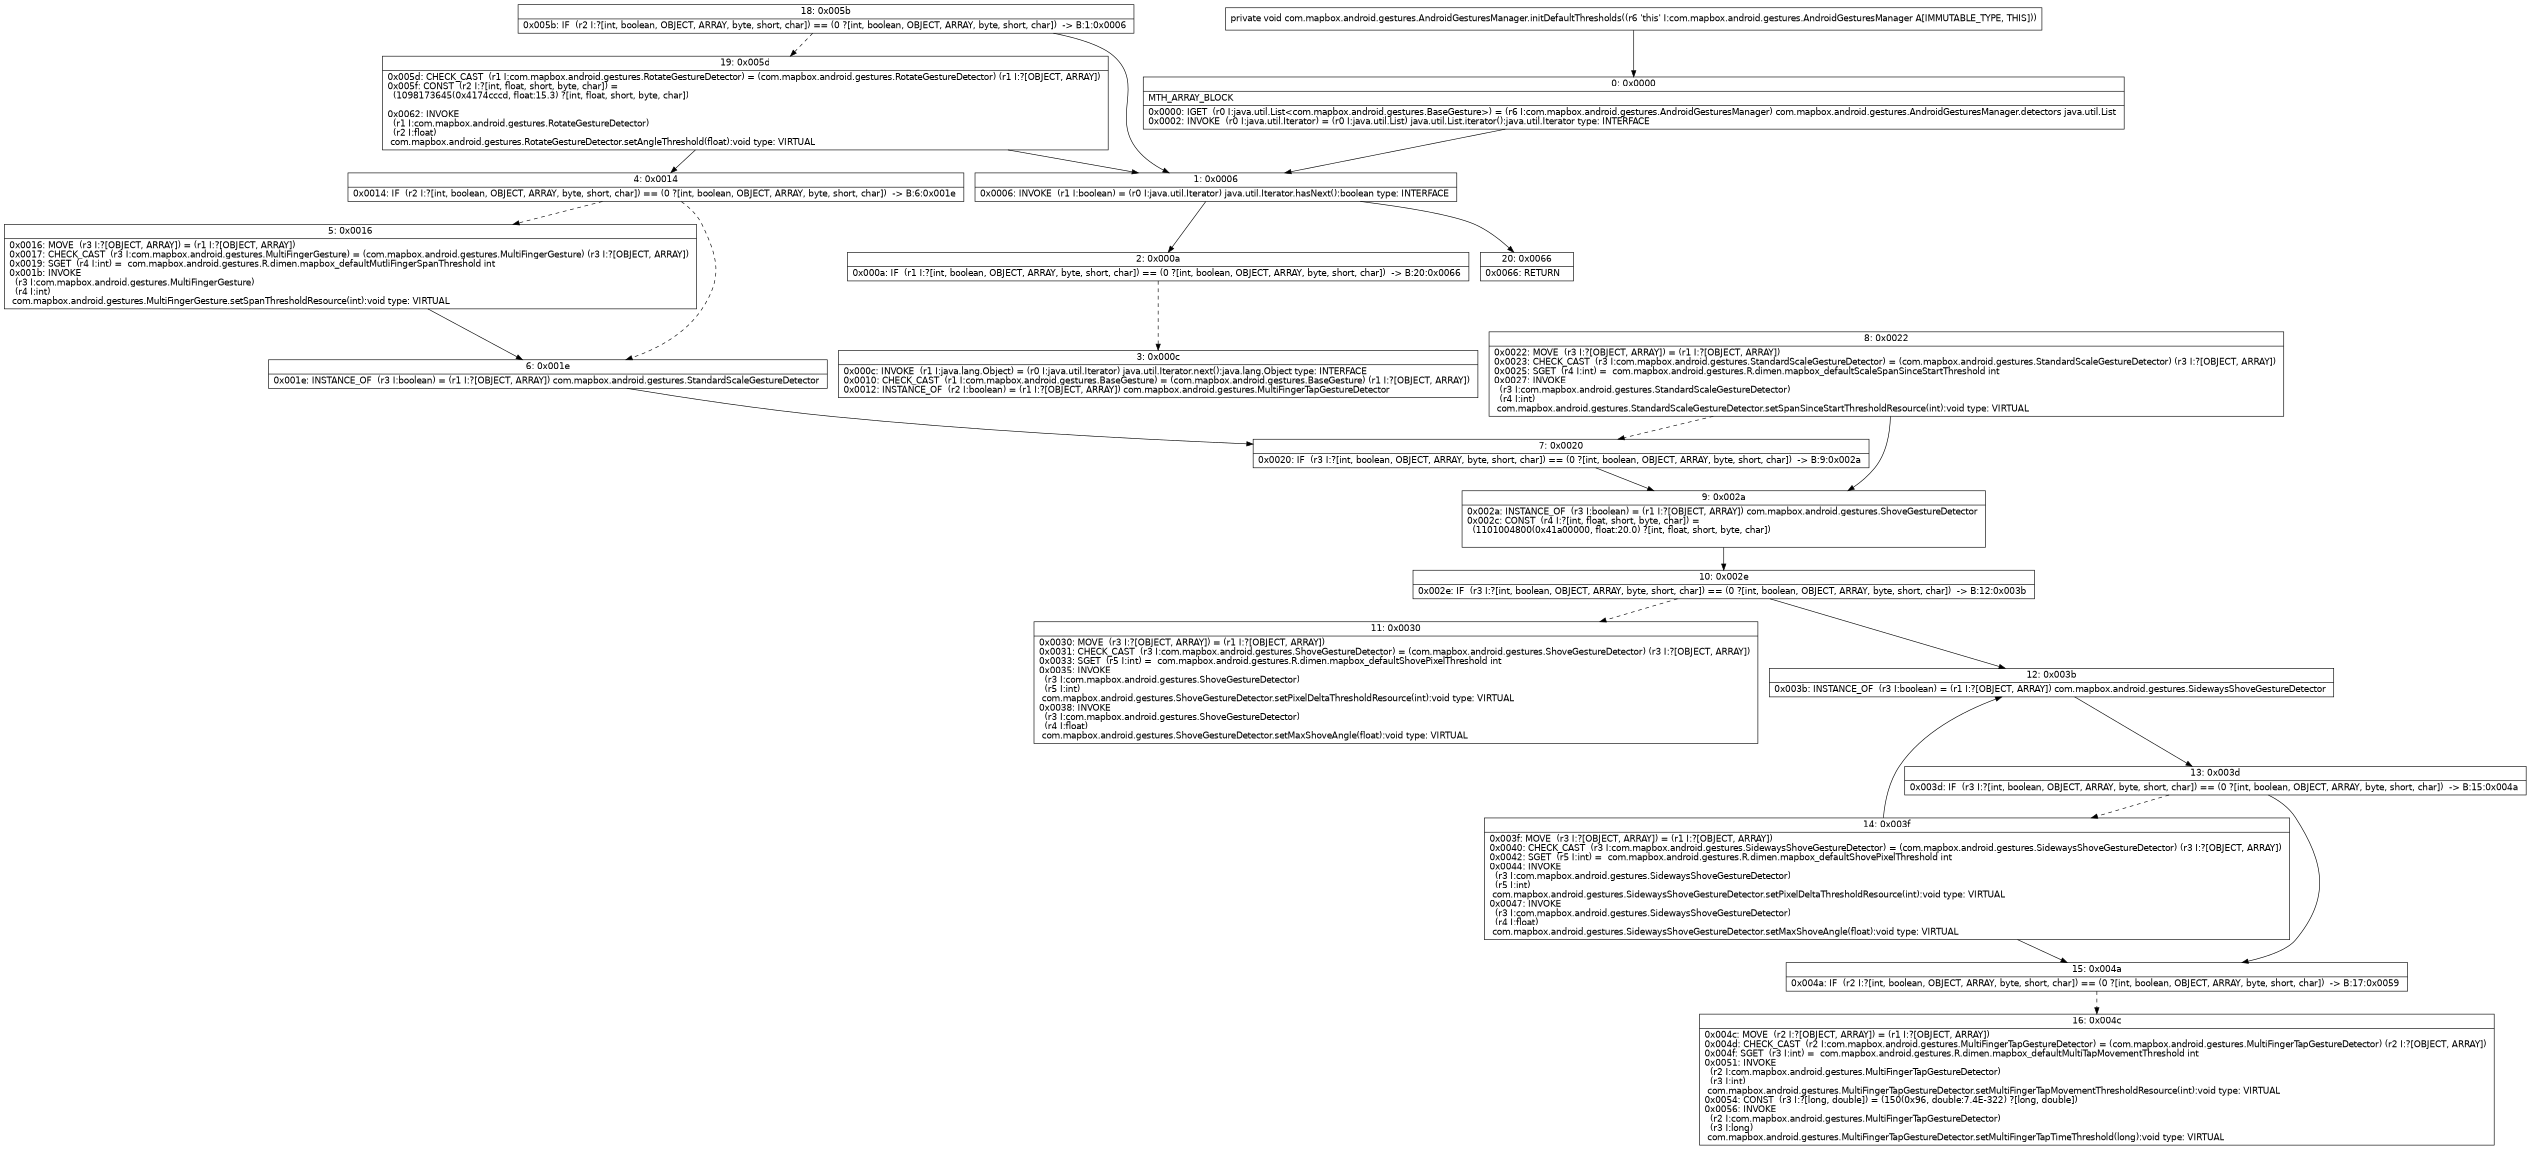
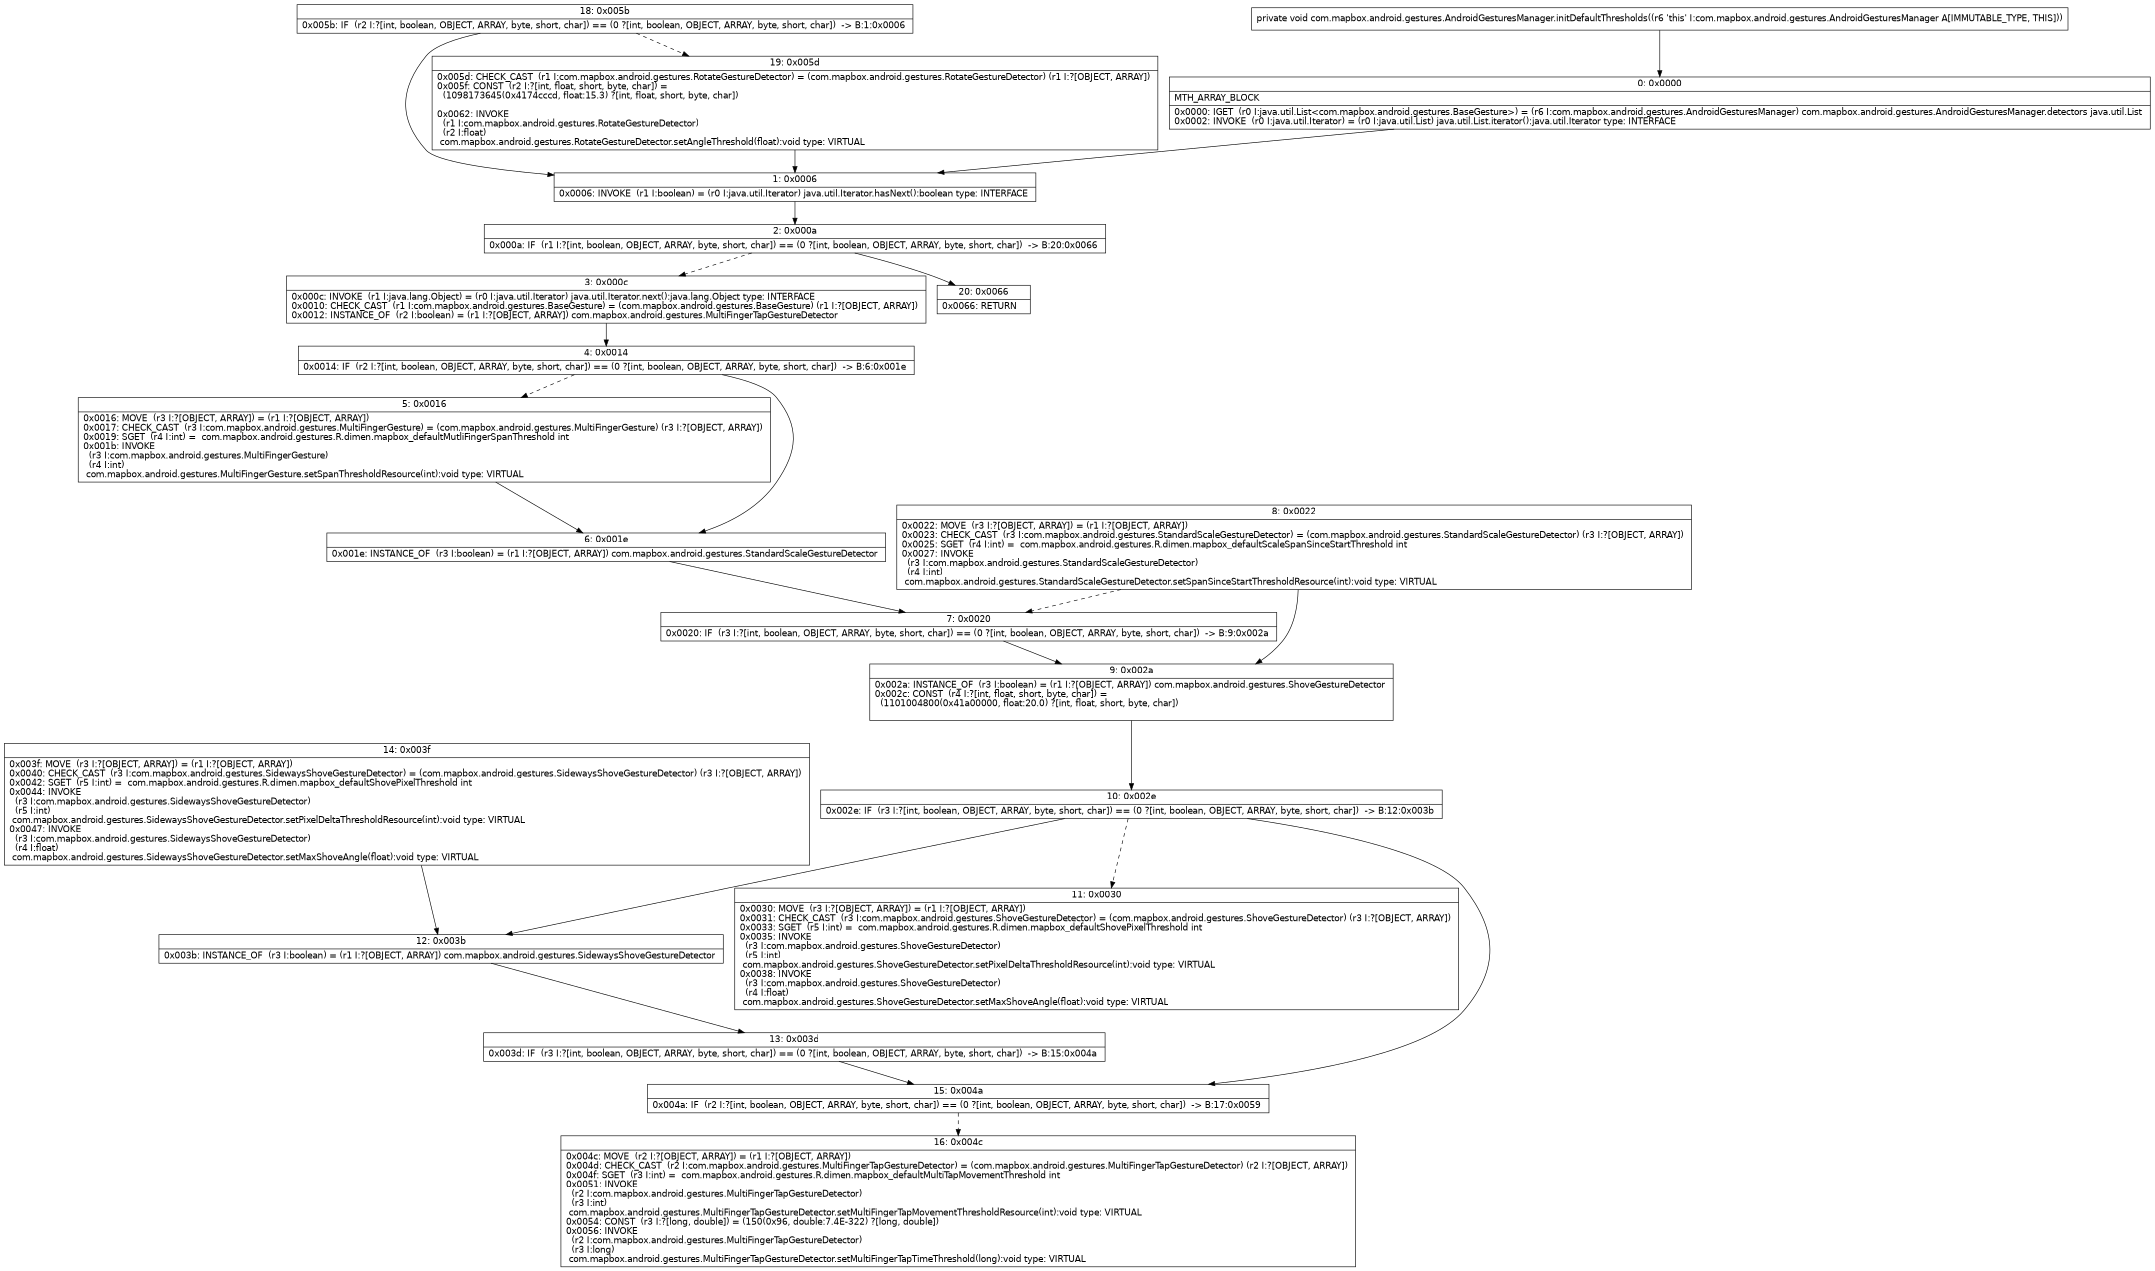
(685, 159) -> (606, 332)
(1439, 214) -> (903, 266)
(710, 294) -> (791, 453)
(2133, 806) -> none
(2040, 950) -> (1488, 966)
